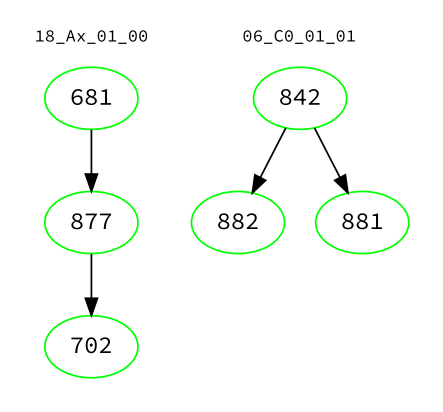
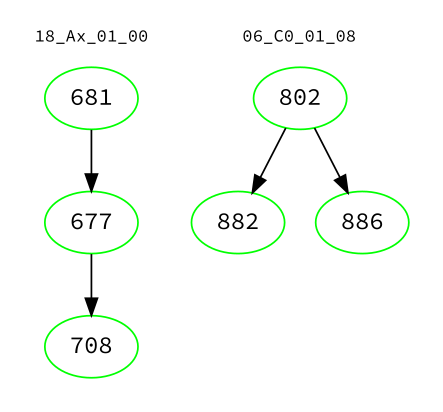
(300, 37) -> (300, 37)
(300, 98) -> (300, 98)
(91, 223) -> (91, 223)
(362, 223) -> (362, 223)
(91, 347) -> (91, 347)
